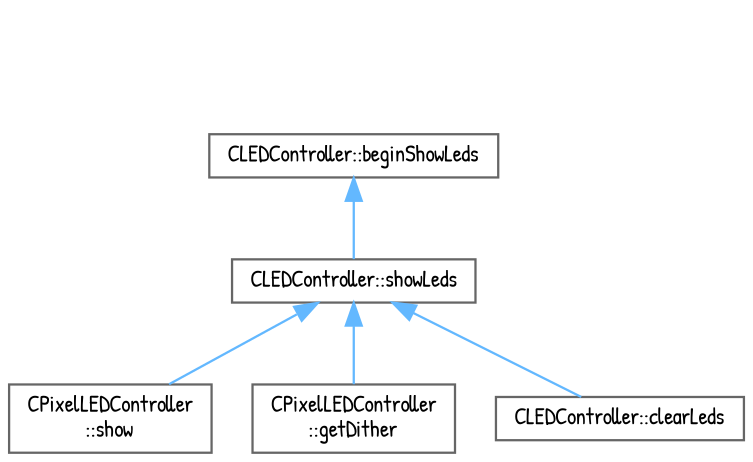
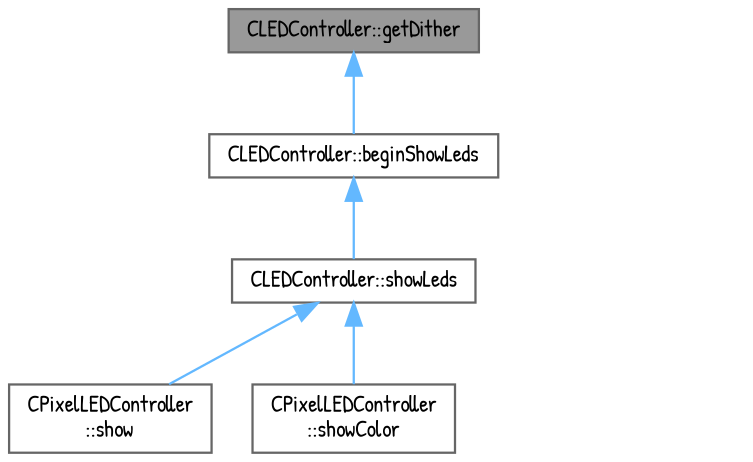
none -> (354, 31)
(354, 419) -> (354, 419)
(620, 419) -> none
